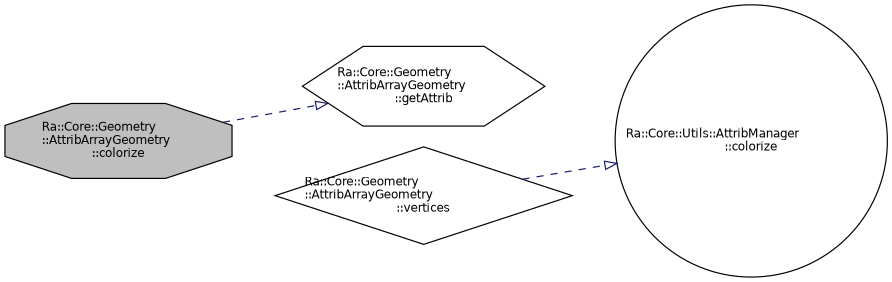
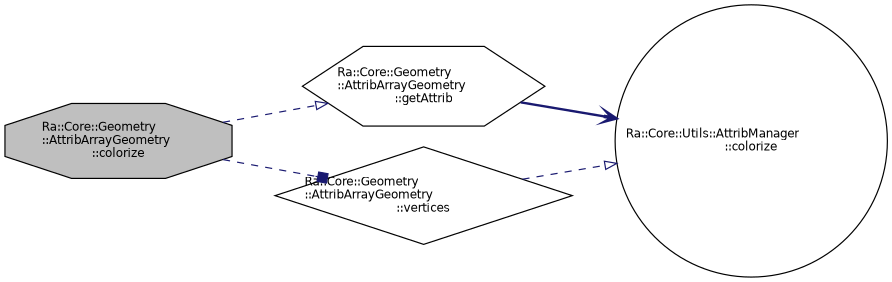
none -> (563, 109)
none -> (269, 168)
